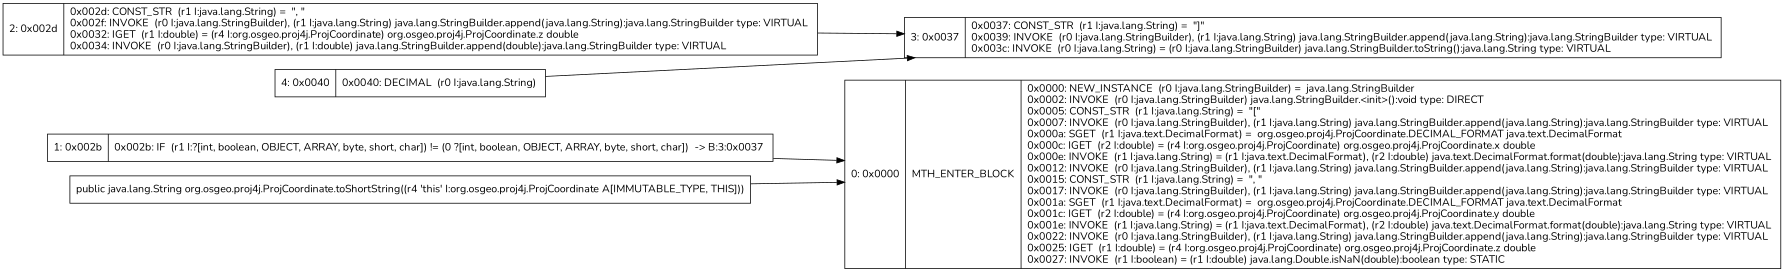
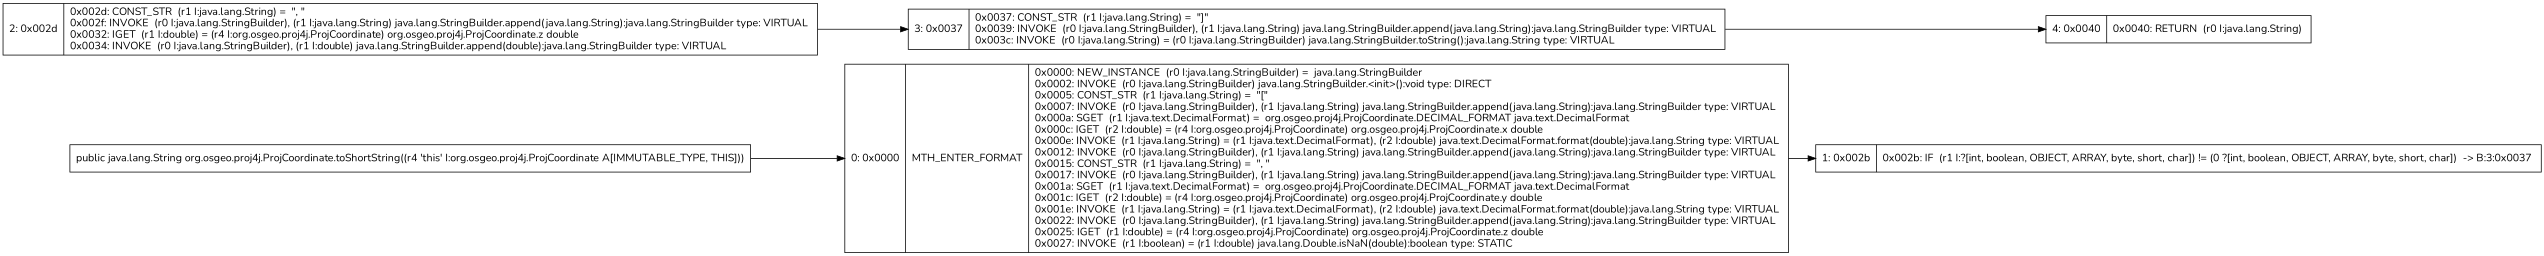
(726, 67) -> (1882, 29)
(441, 83) -> (2209, 29)
(805, 159) -> (1798, 158)
(963, 174) -> (967, 158)
